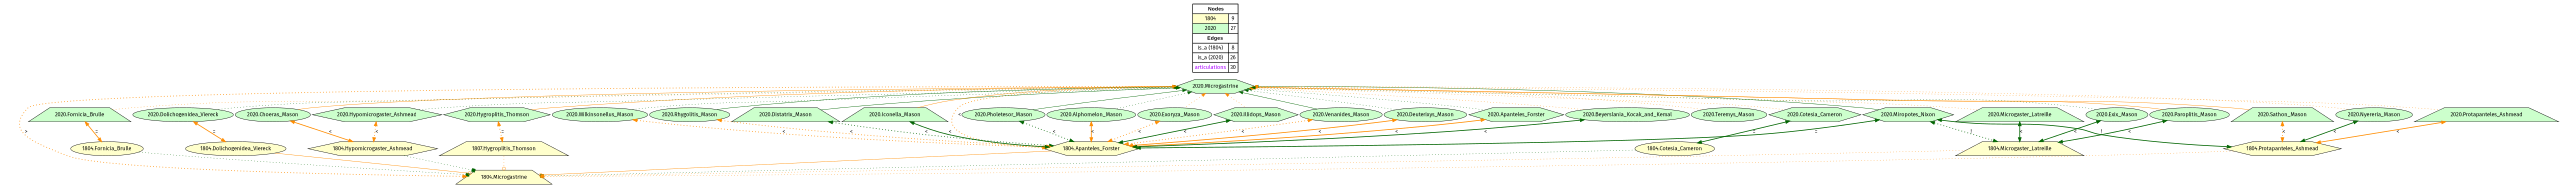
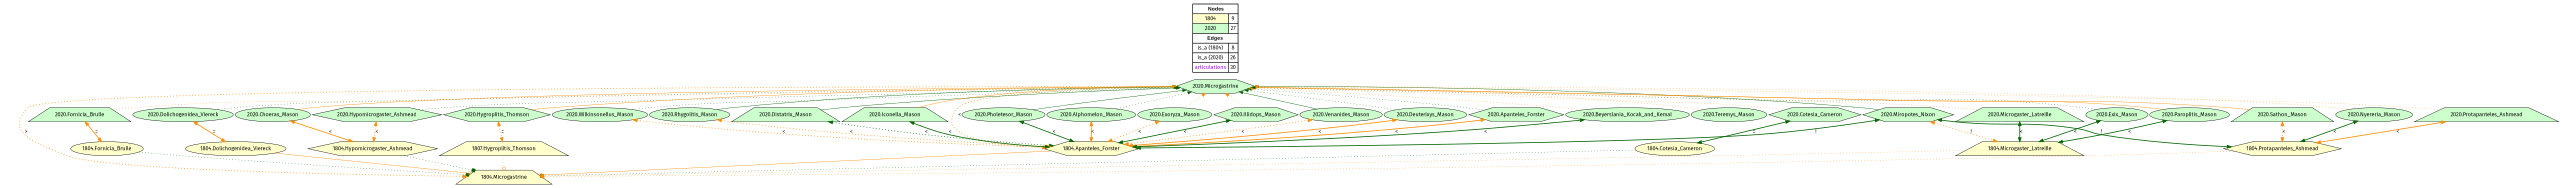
(1047, 131) -> (1047, 131)
(1816, 132) -> (1816, 132)
(1964, 132) -> (1964, 132)
